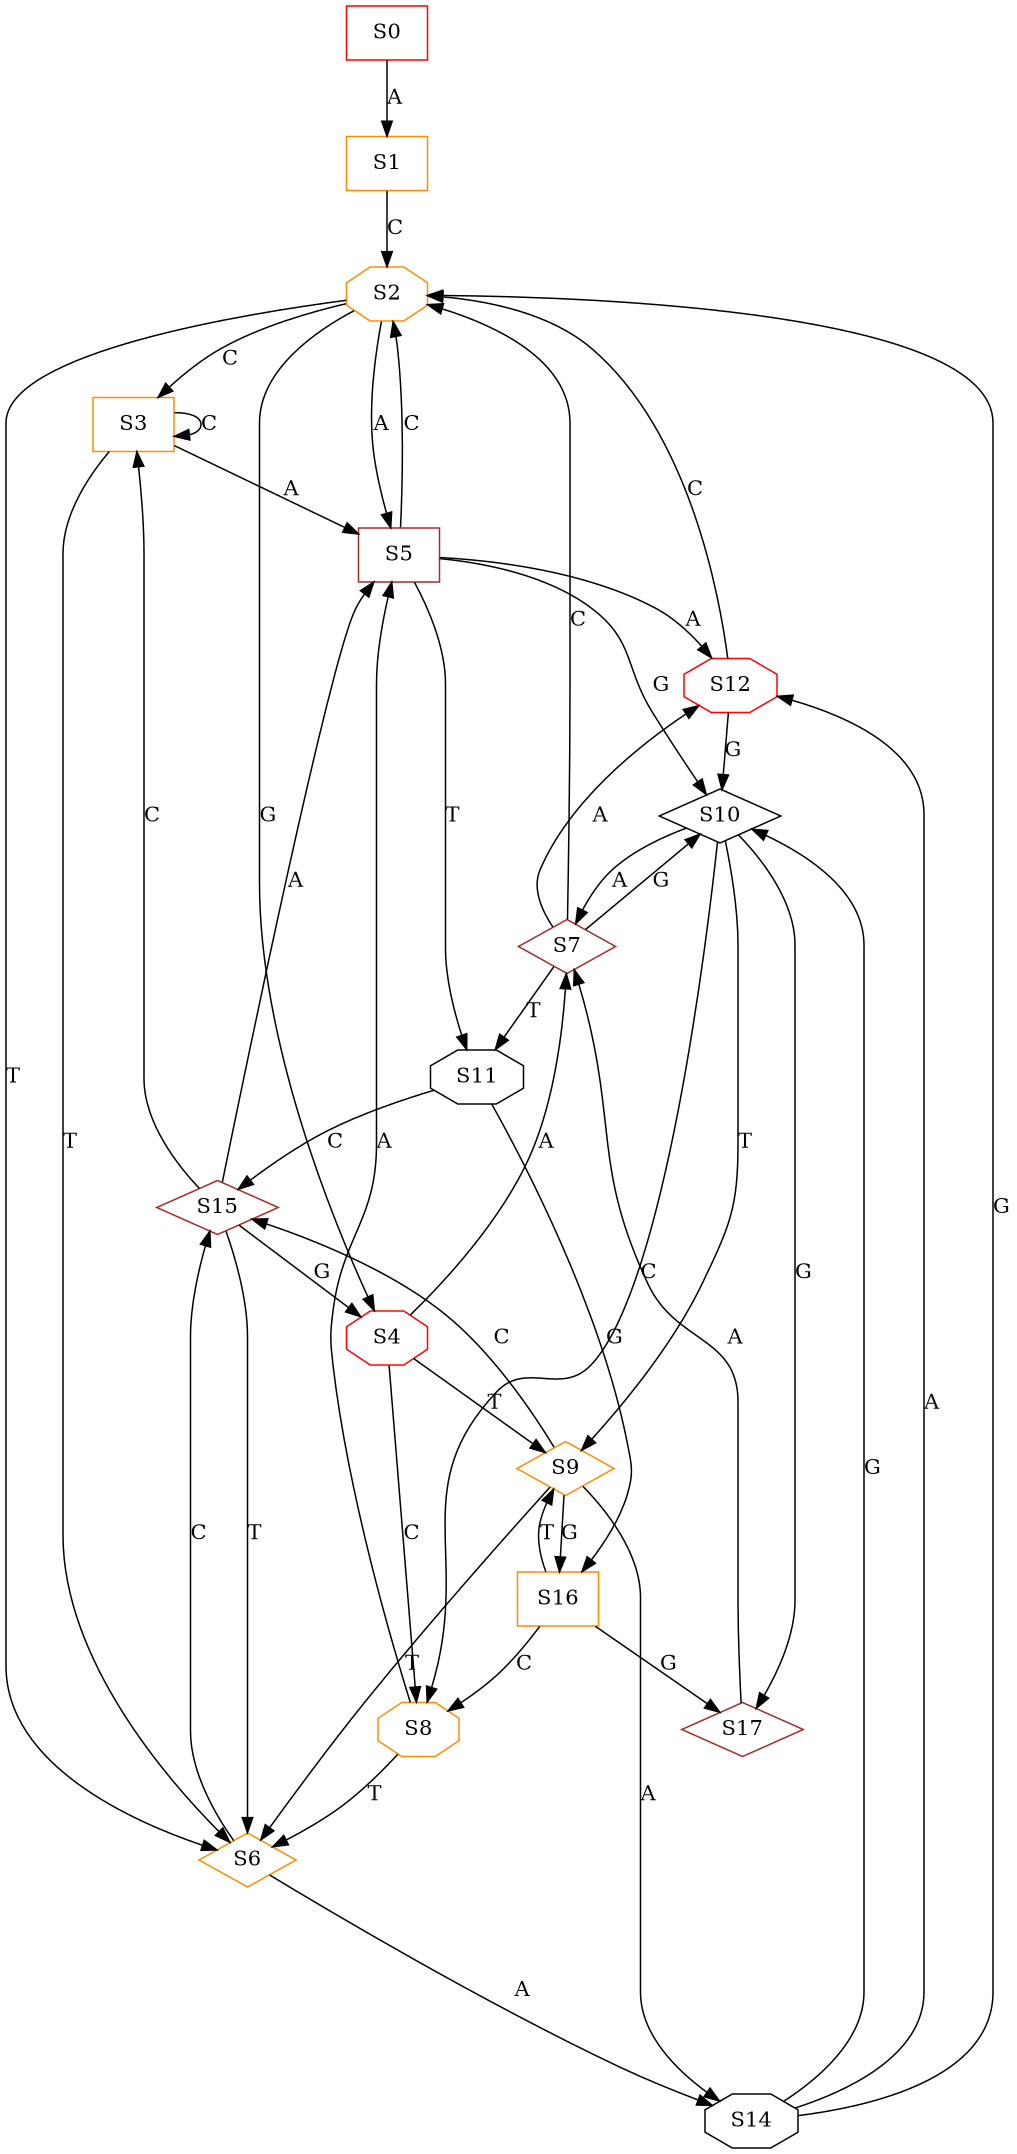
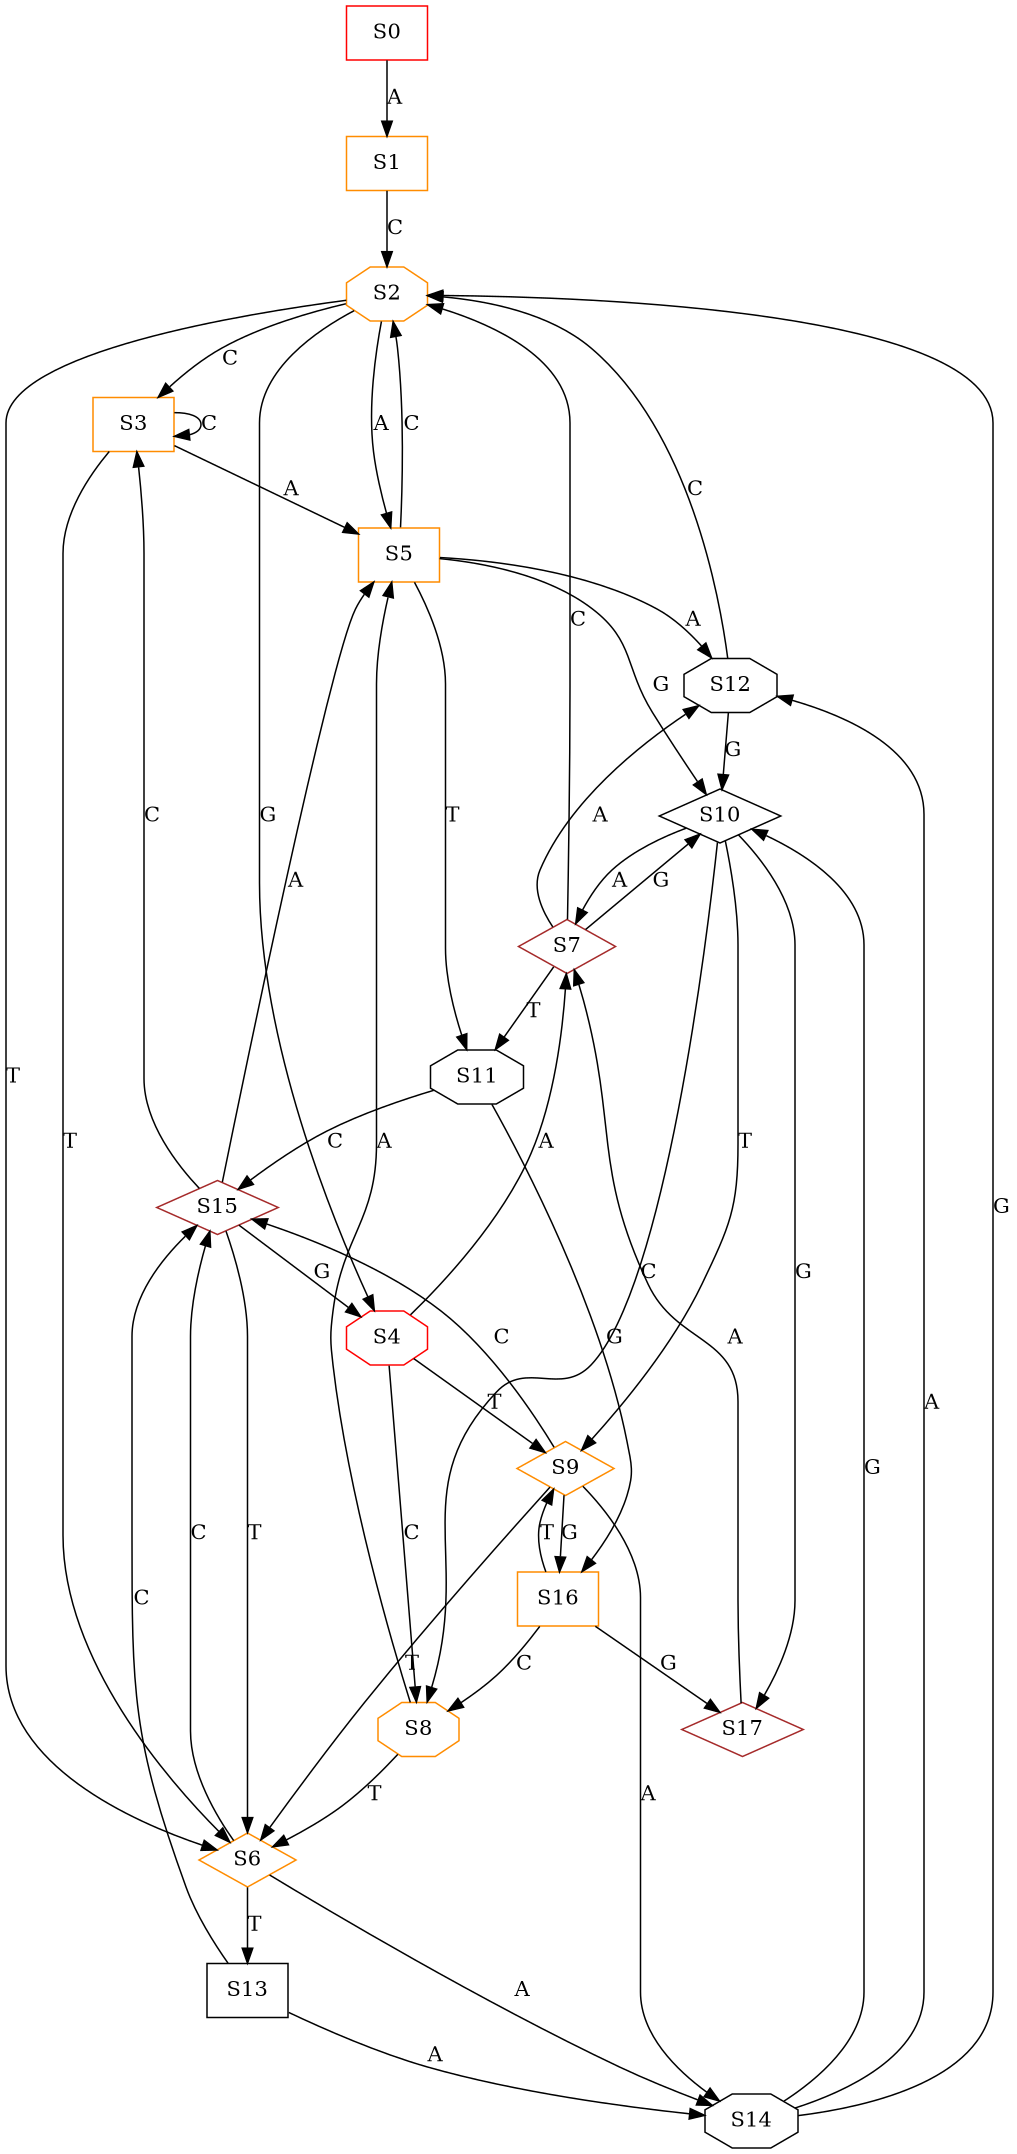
(399, 555) -> (399, 555)
(730, 686) -> (730, 686)
none -> (248, 1990)
